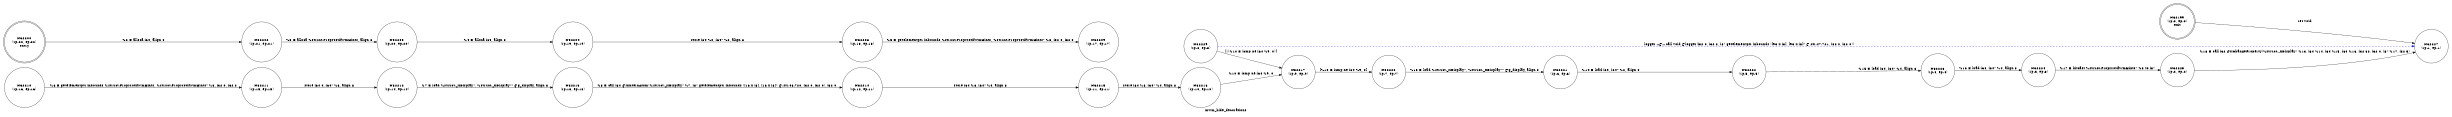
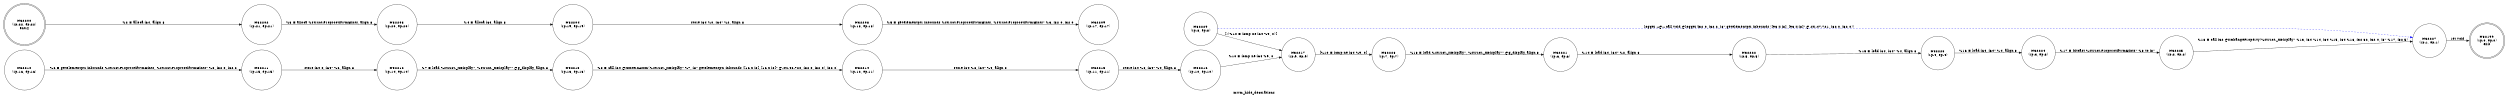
(2304, 31) -> (2456, 41)
(1611, 70) -> (1611, 53)
